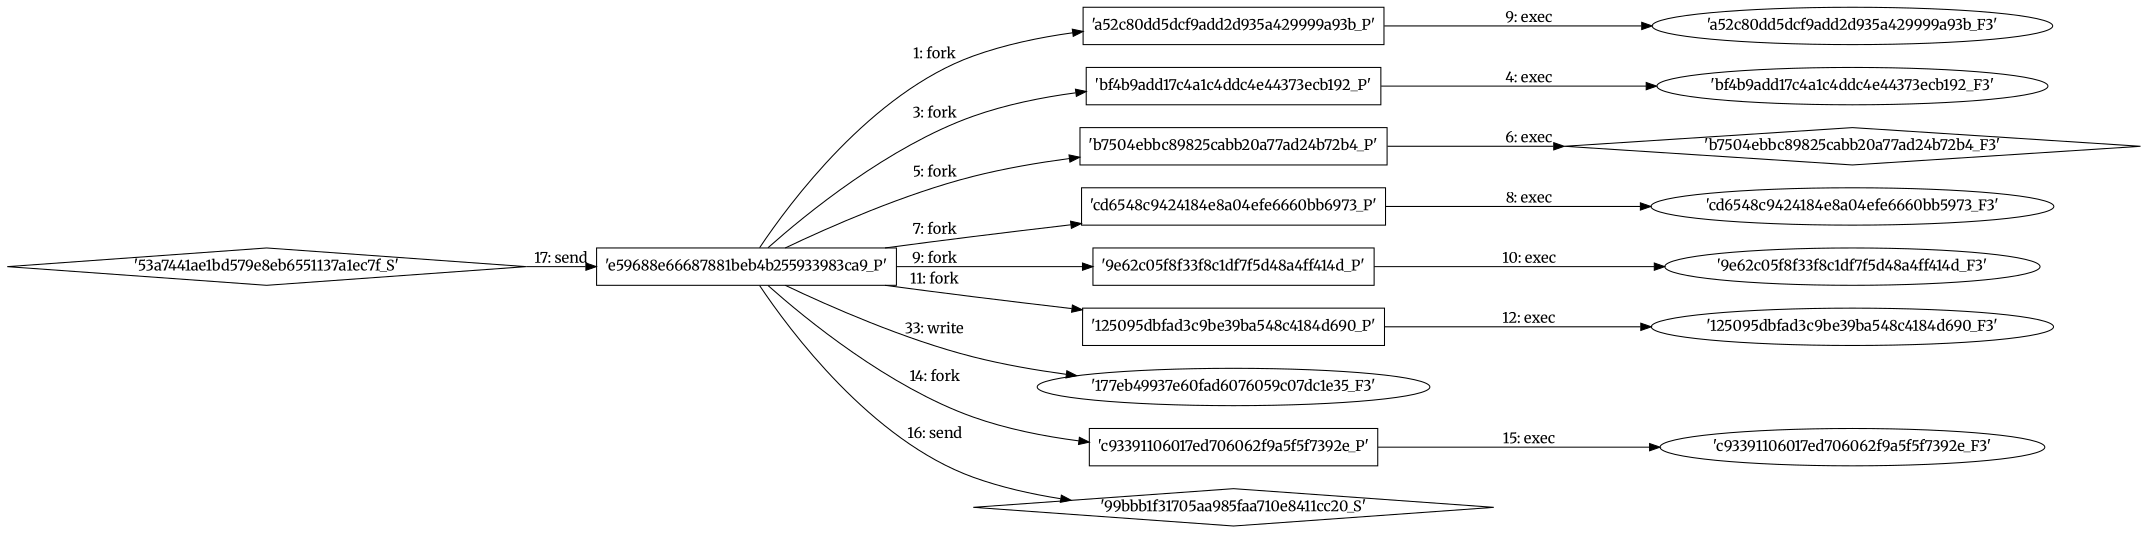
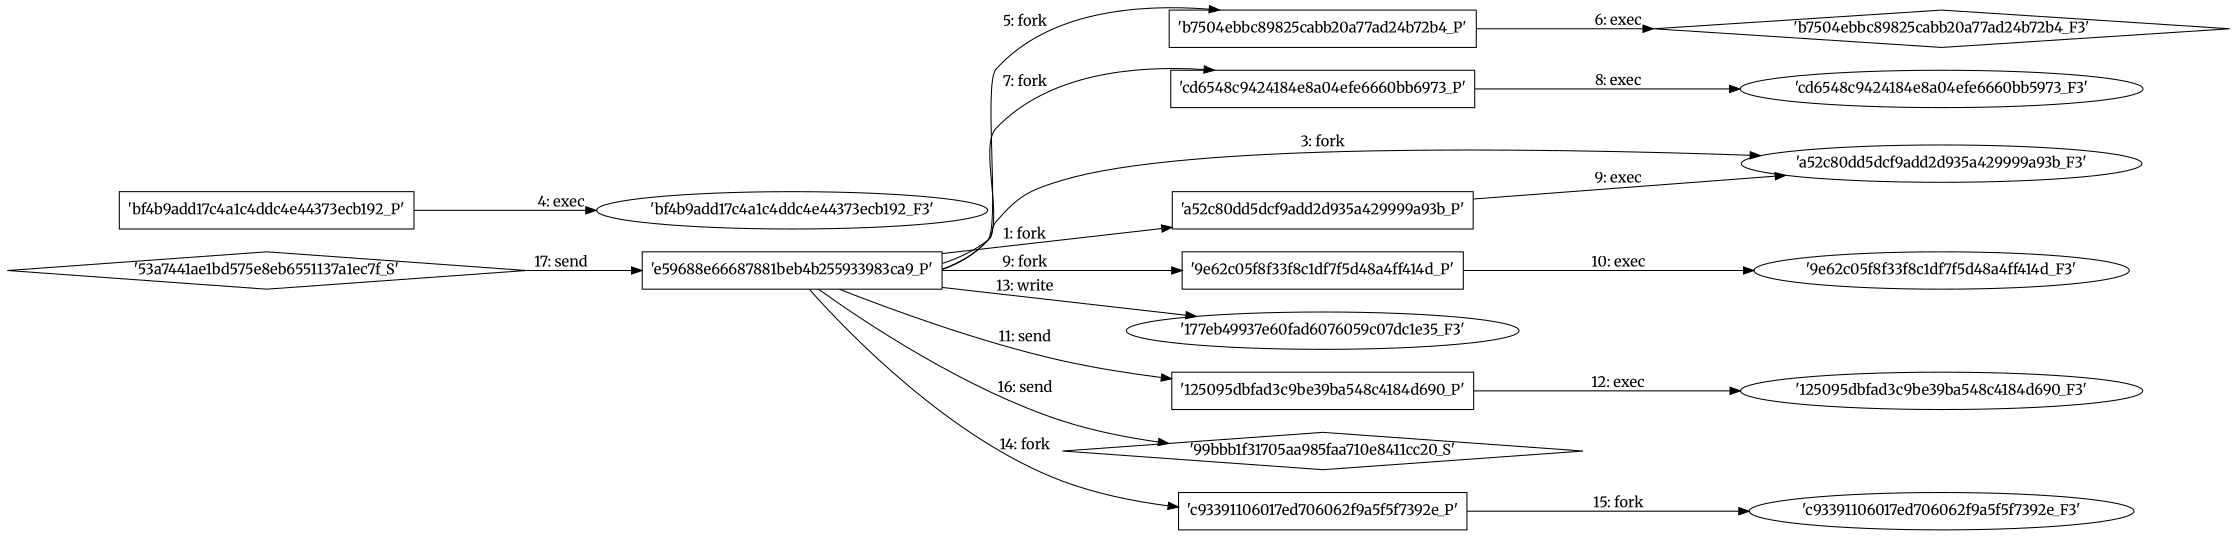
(910, 145) -> (1329, 152)
(267, 267) -> (267, 271)
(935, 280) -> (1025, 337)
(935, 329) -> (1025, 287)
(1529, 439) -> (1618, 503)
